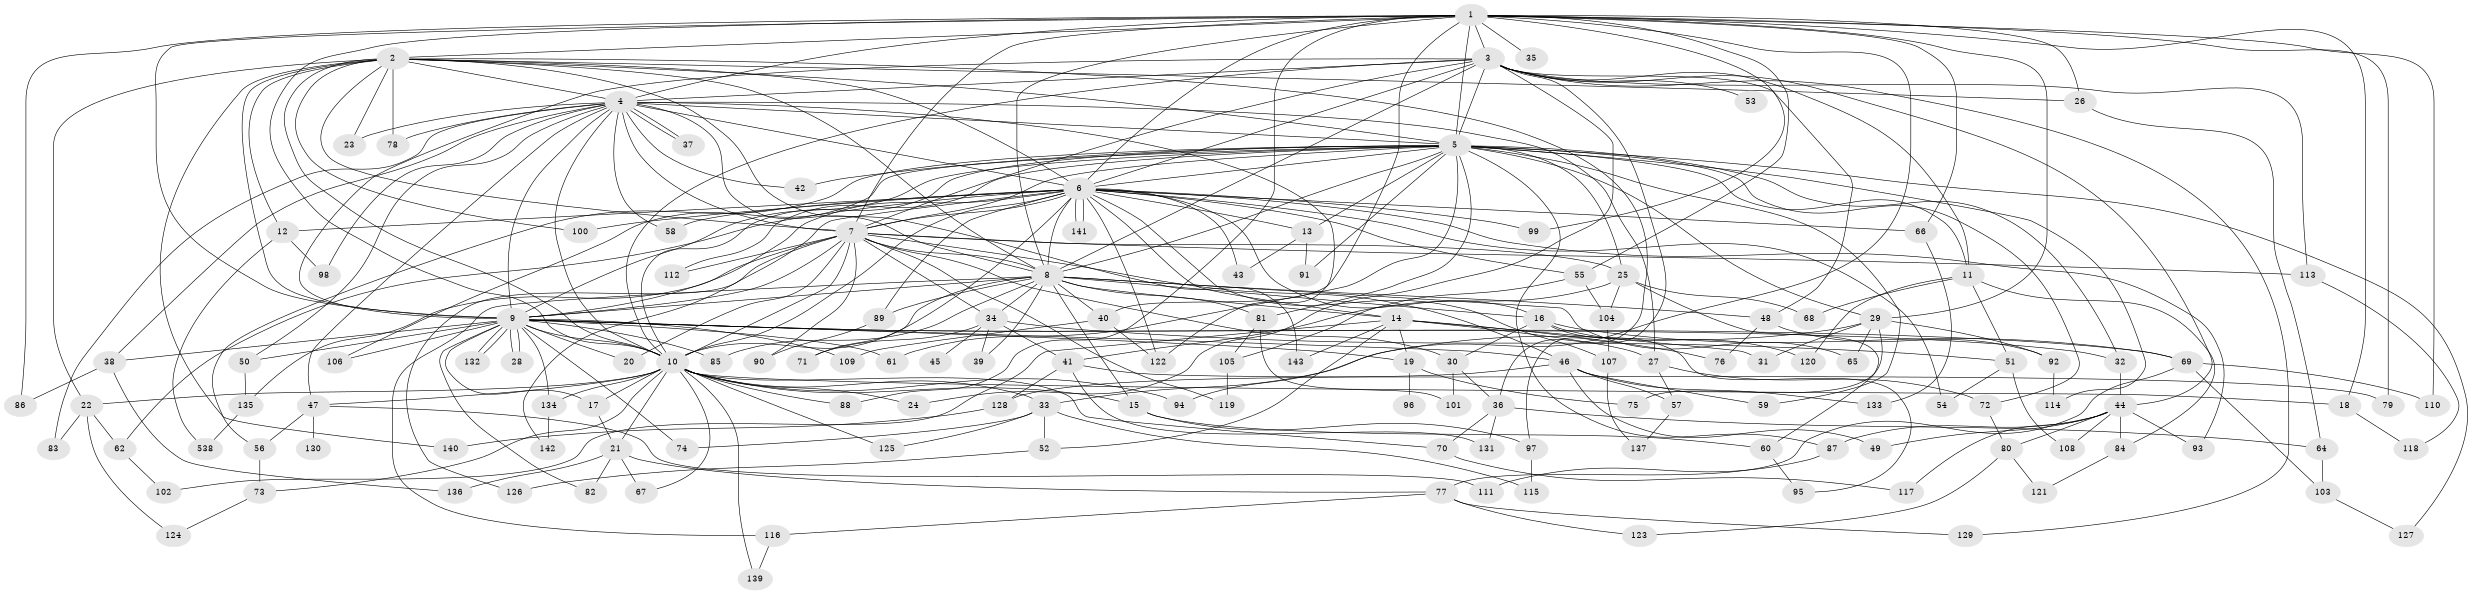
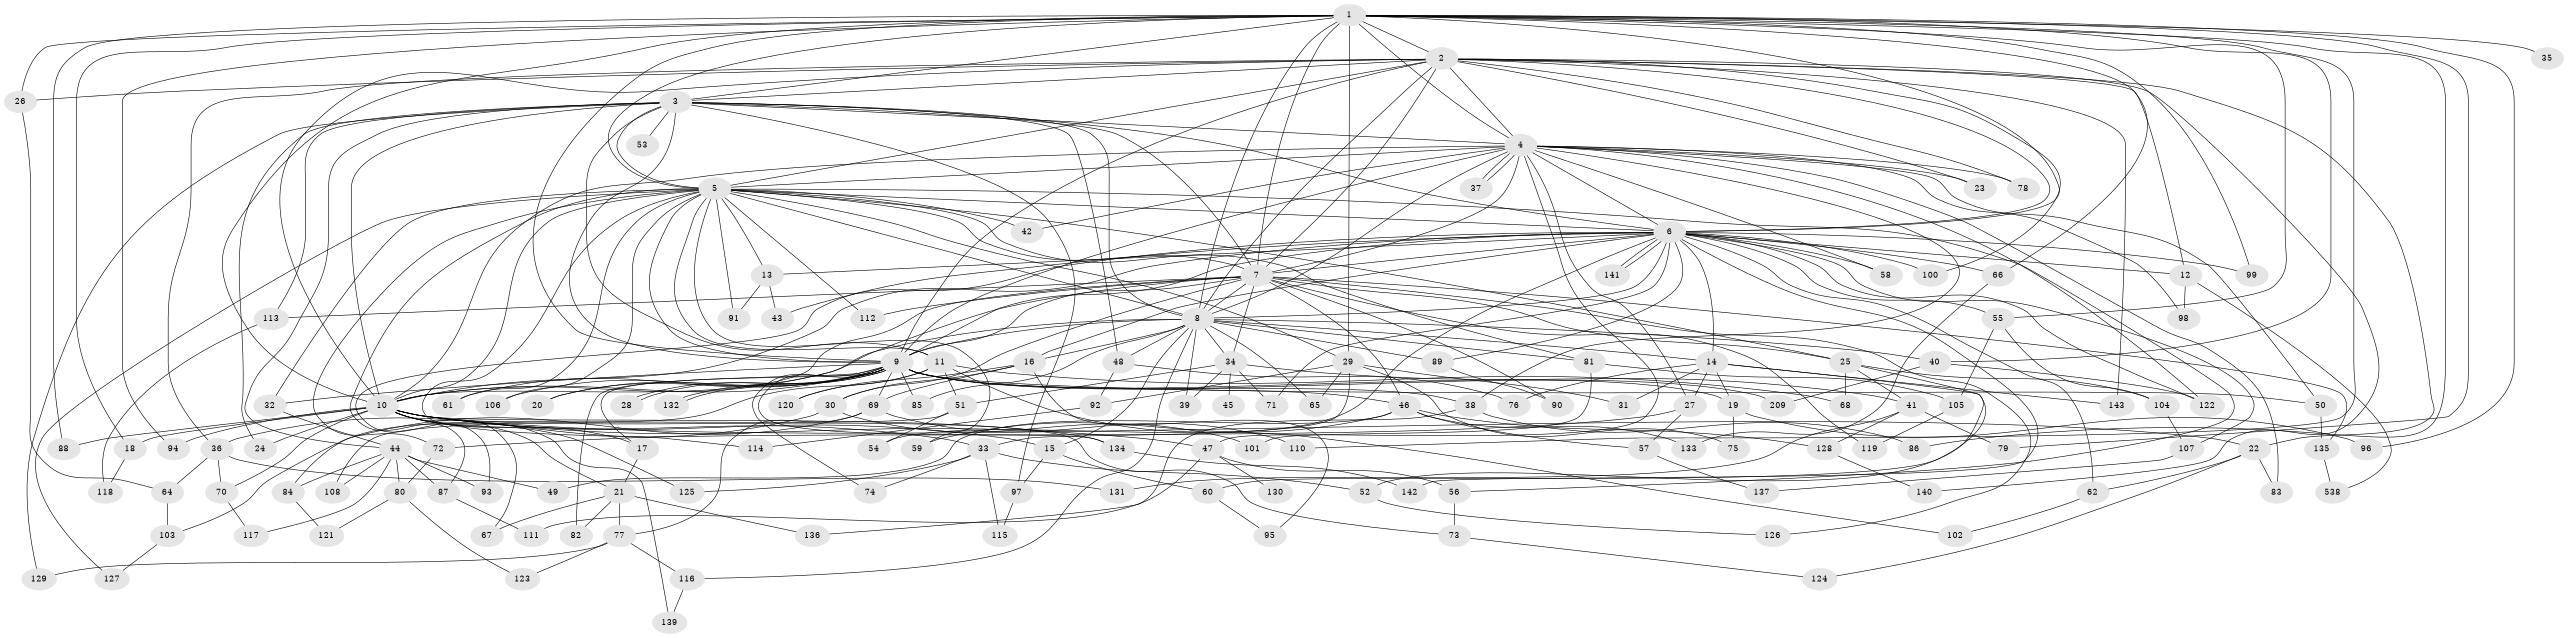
none -> (2369, 40)
none -> (1059, 80)
(848, 362) -> (1778, 406)
(754, 424) -> (1443, 455)
